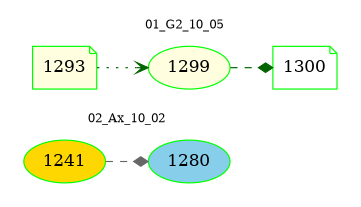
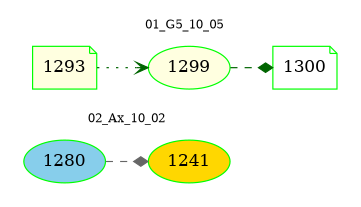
(185, 26) -> (185, 26)
(120, 162) -> (120, 162)
